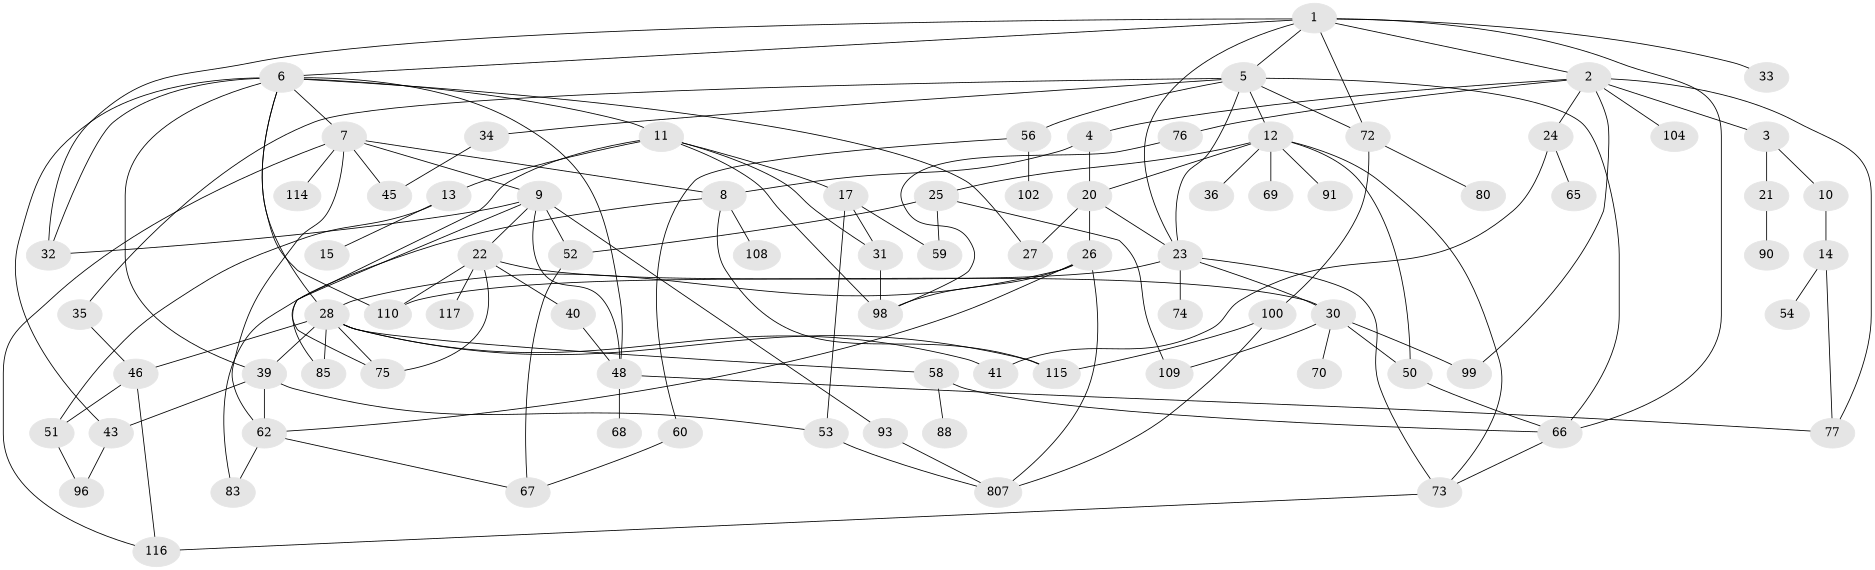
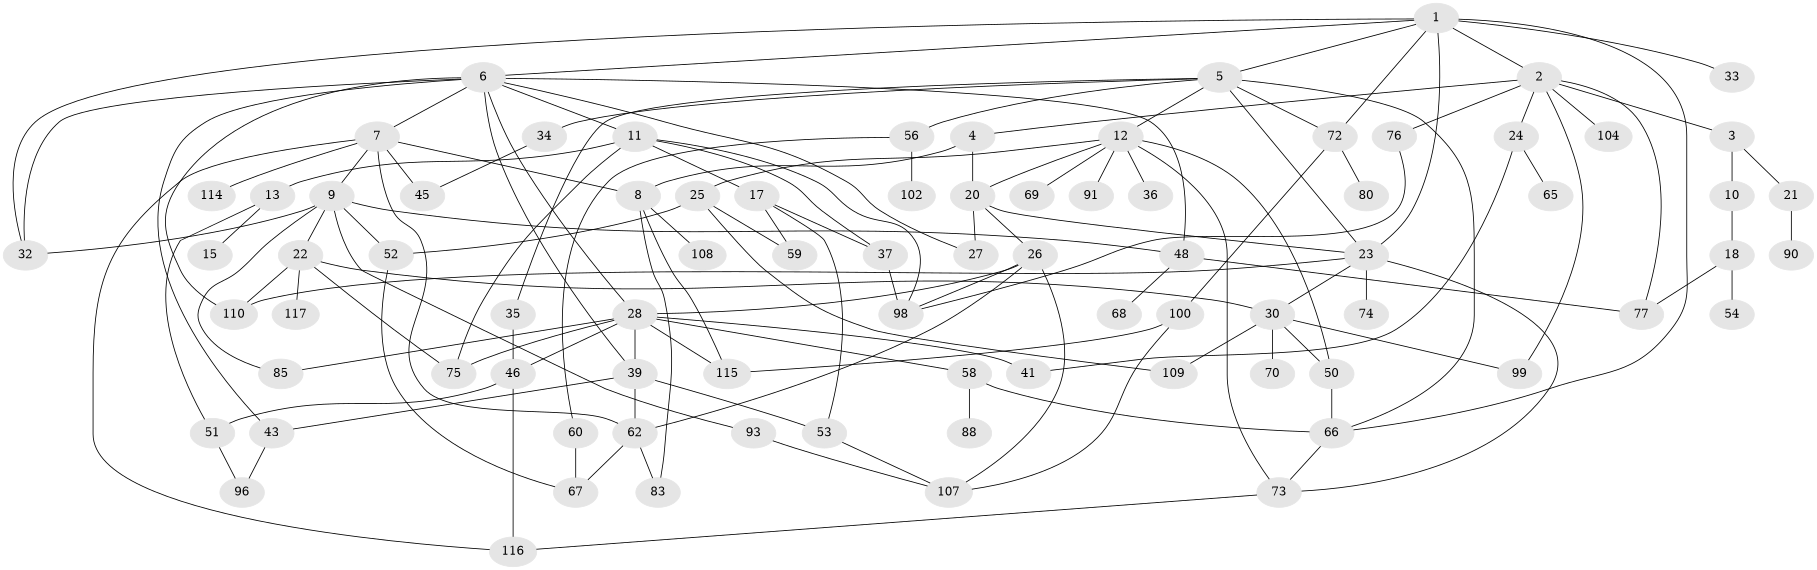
(880, 255) -> (885, 255)
(1826, 255) -> (1732, 255)
(573, 315) -> none
(998, 493) -> (949, 493)
